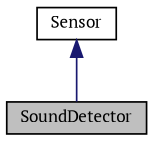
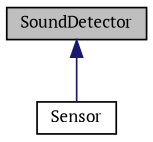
(77, 80) -> (77, 80)
